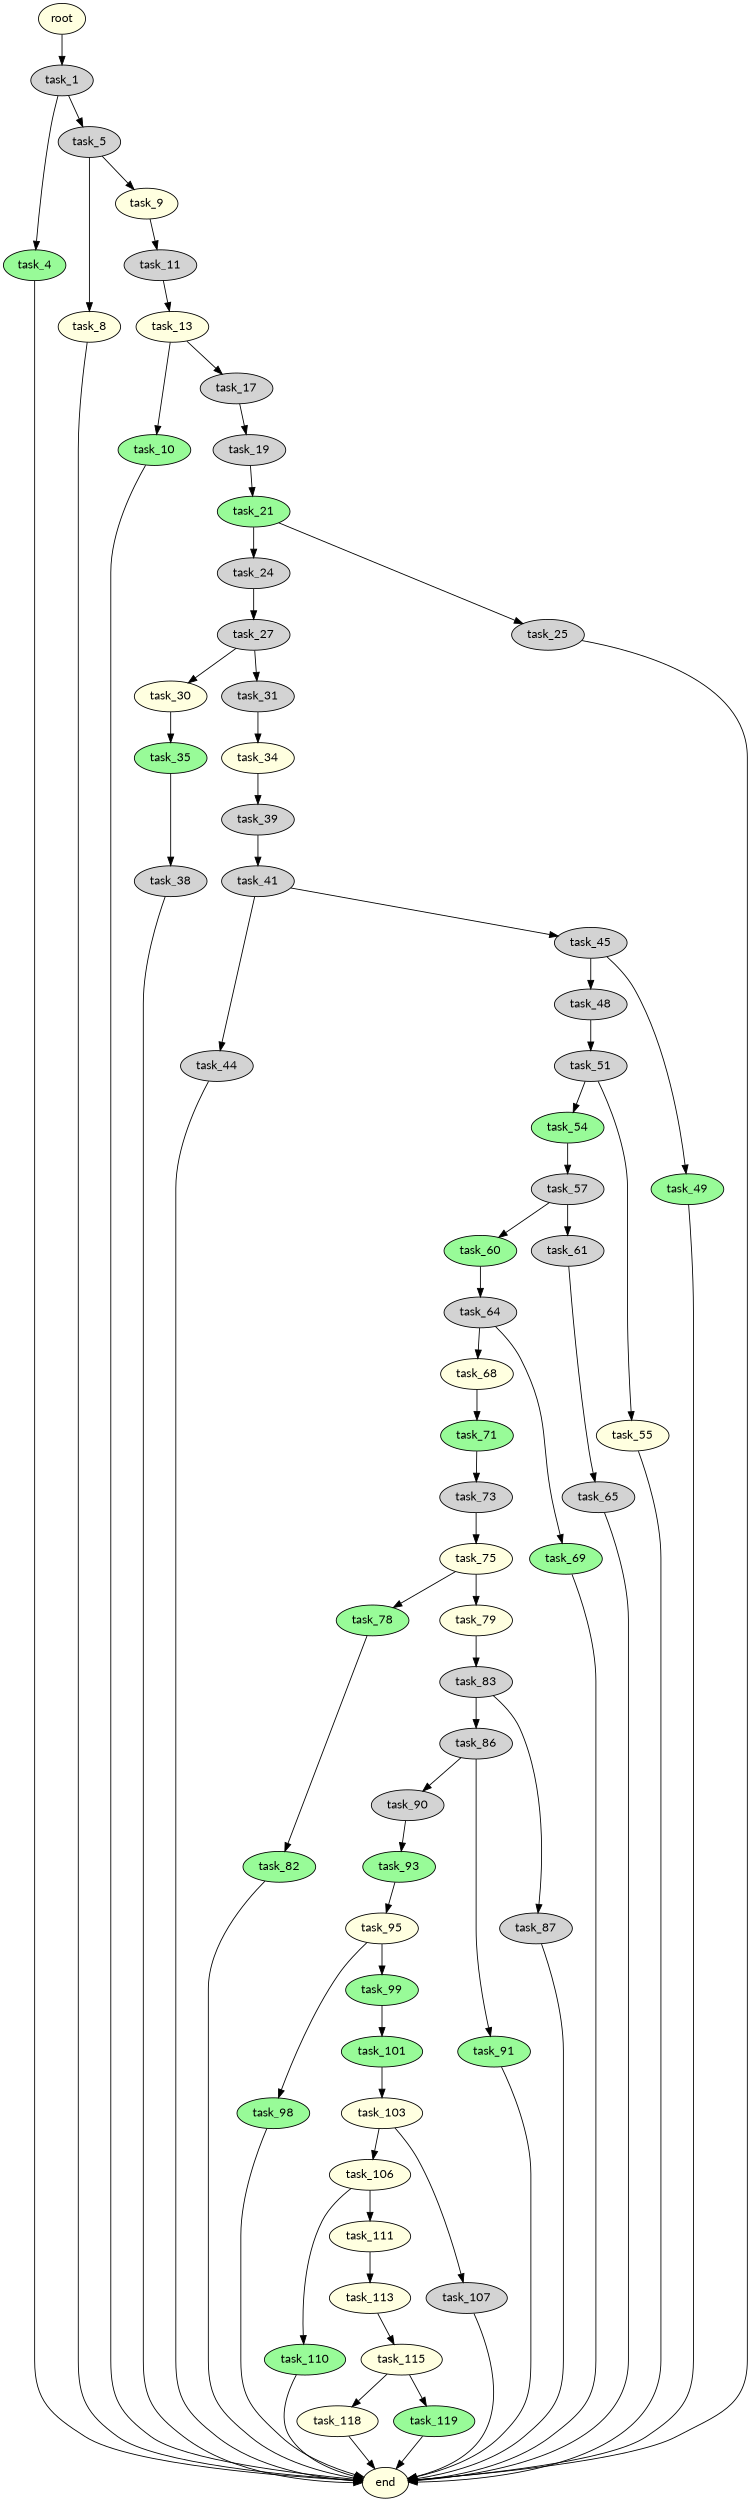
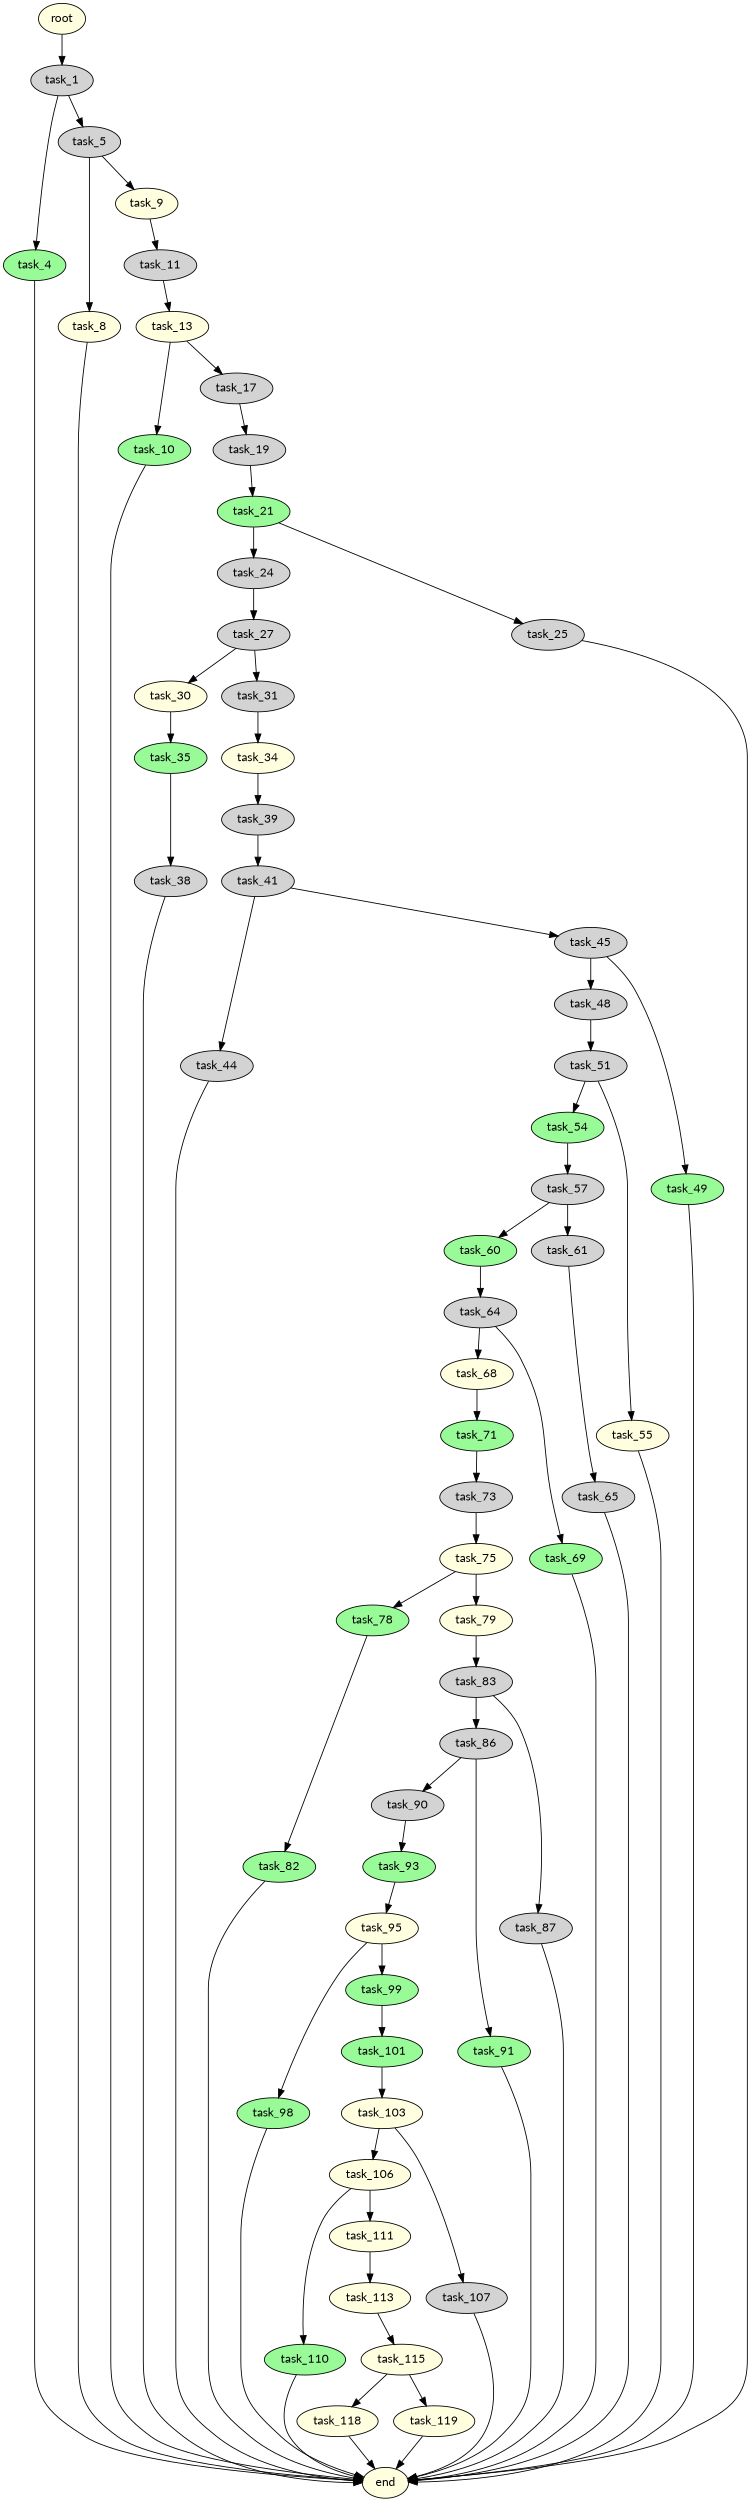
(434, 2421) -> (434, 2421)
